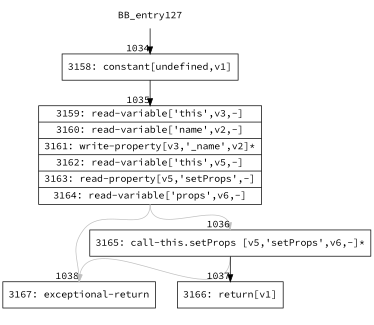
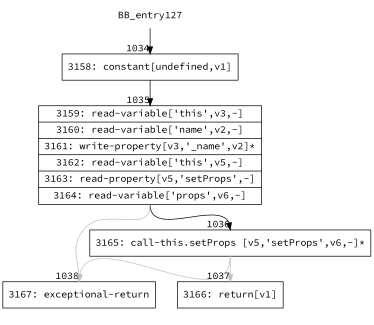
(187, 218) -> (187, 218)
(230, 270) -> (230, 270)
